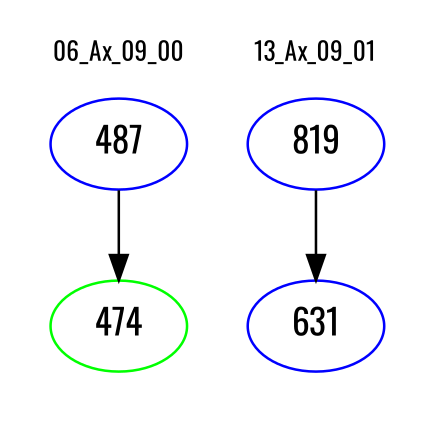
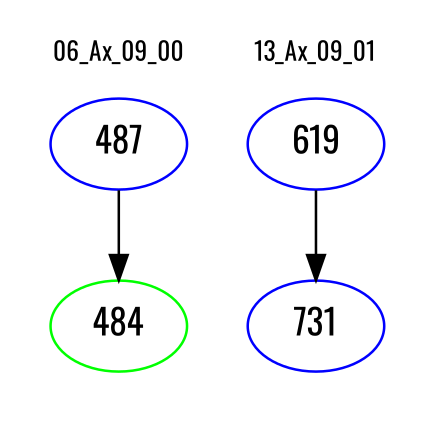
(316, 144) -> (316, 144)
(119, 326) -> (119, 326)
(316, 326) -> (316, 326)
